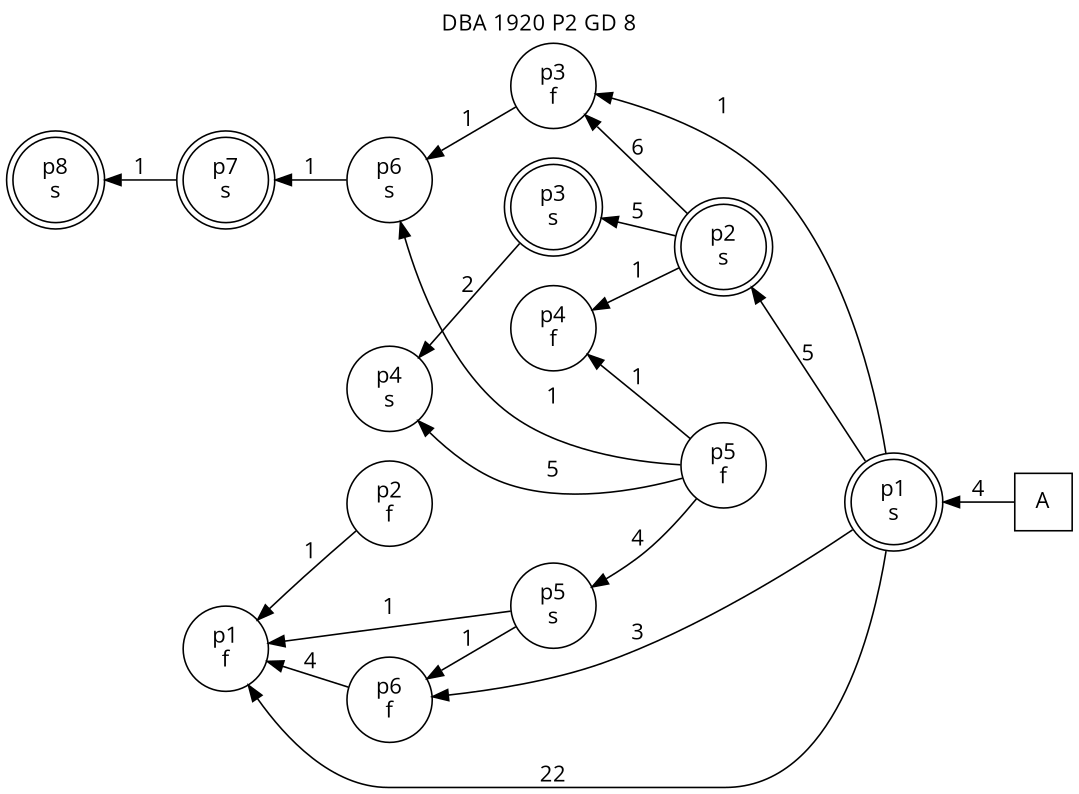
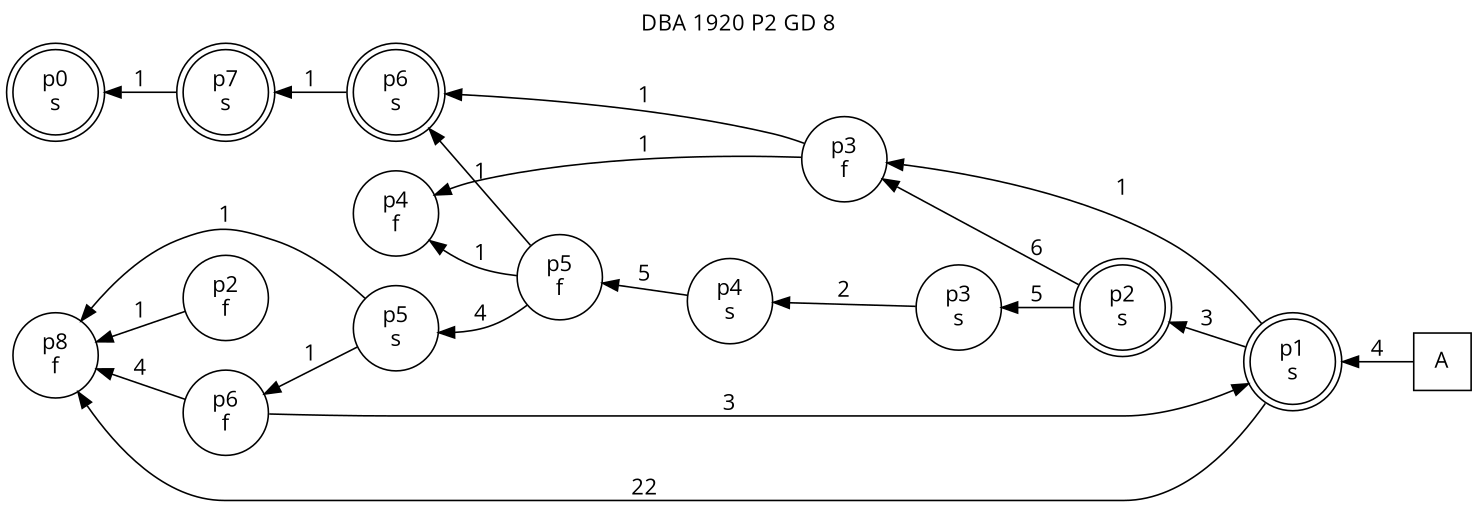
(56, 180) -> (56, 92)
(390, 180) -> (396, 92)
(553, 207) -> (959, 308)
(643, 285) -> (624, 161)
(809, 355) -> (1208, 319)
(548, 493) -> (653, 290)
(661, 639) -> (753, 416)
(226, 649) -> (56, 355)
